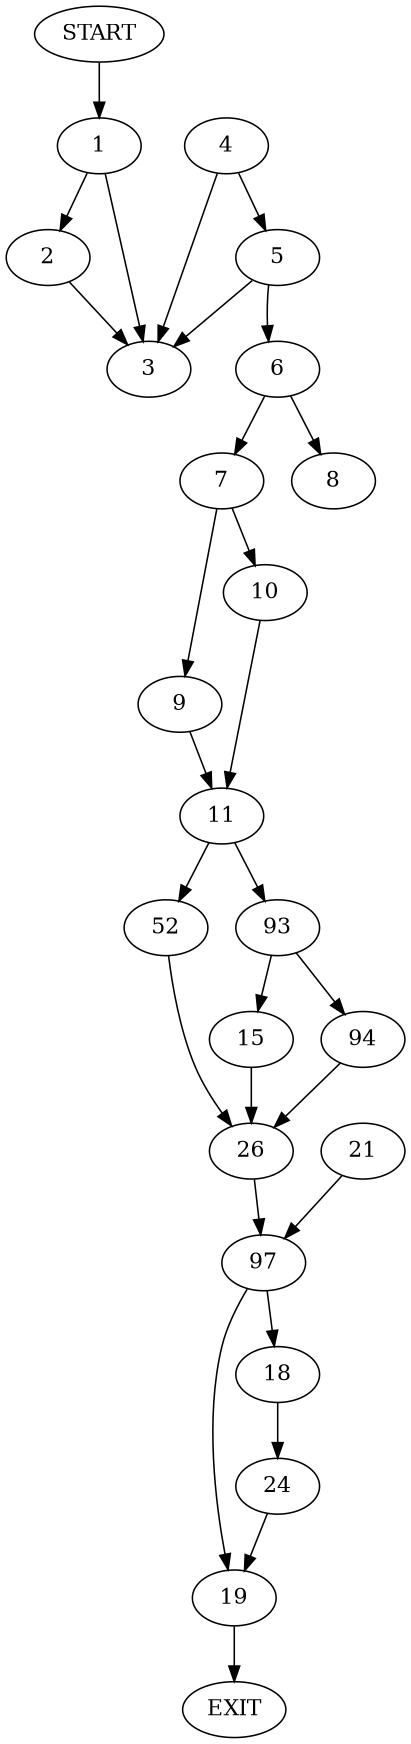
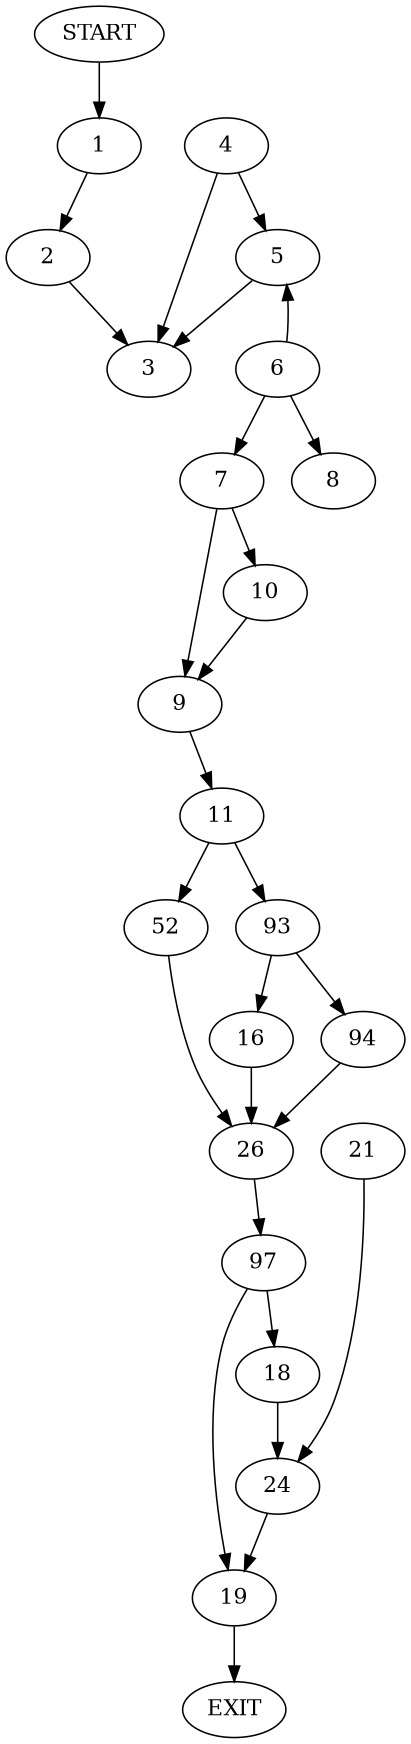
(122, 250) -> none
(267, 305) -> (288, 321)
(245, 697) -> (227, 642)
(251, 1039) -> (251, 1039)
(319, 1201) -> (355, 1318)
